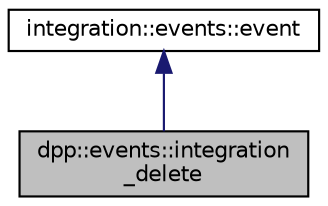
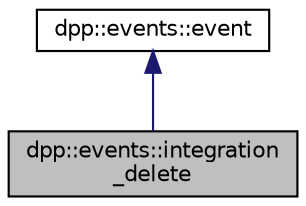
(164, 30) -> (153, 30)
